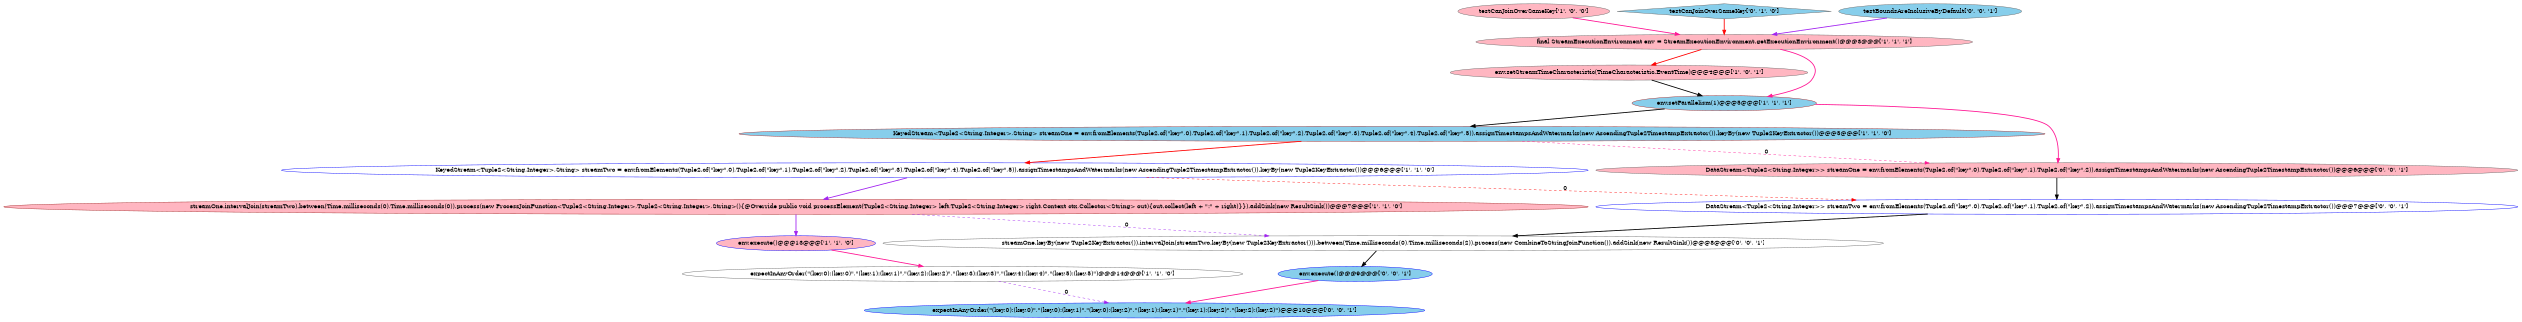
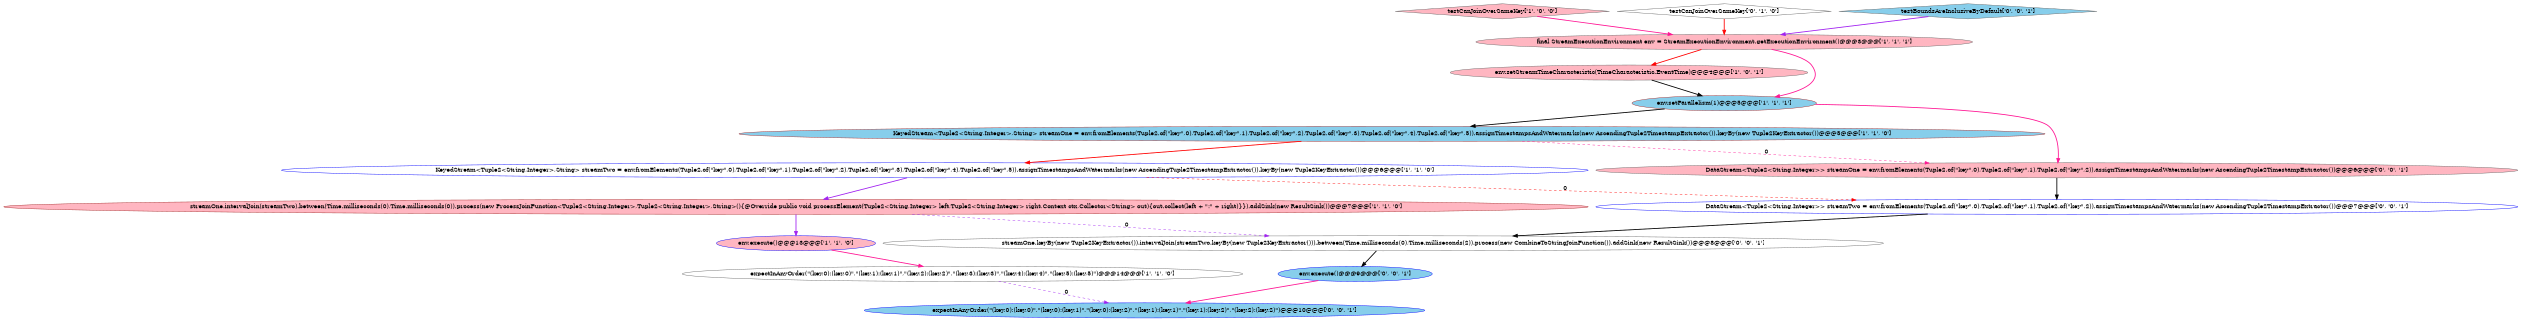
(1534, 11) -> (1502, 11)
(1724, 11) -> (1724, 11)
(1930, 11) -> (1968, 11)
